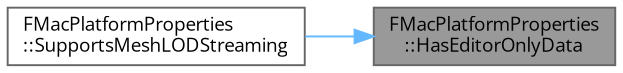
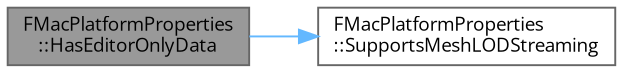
(330, 36) -> (274, 36)
